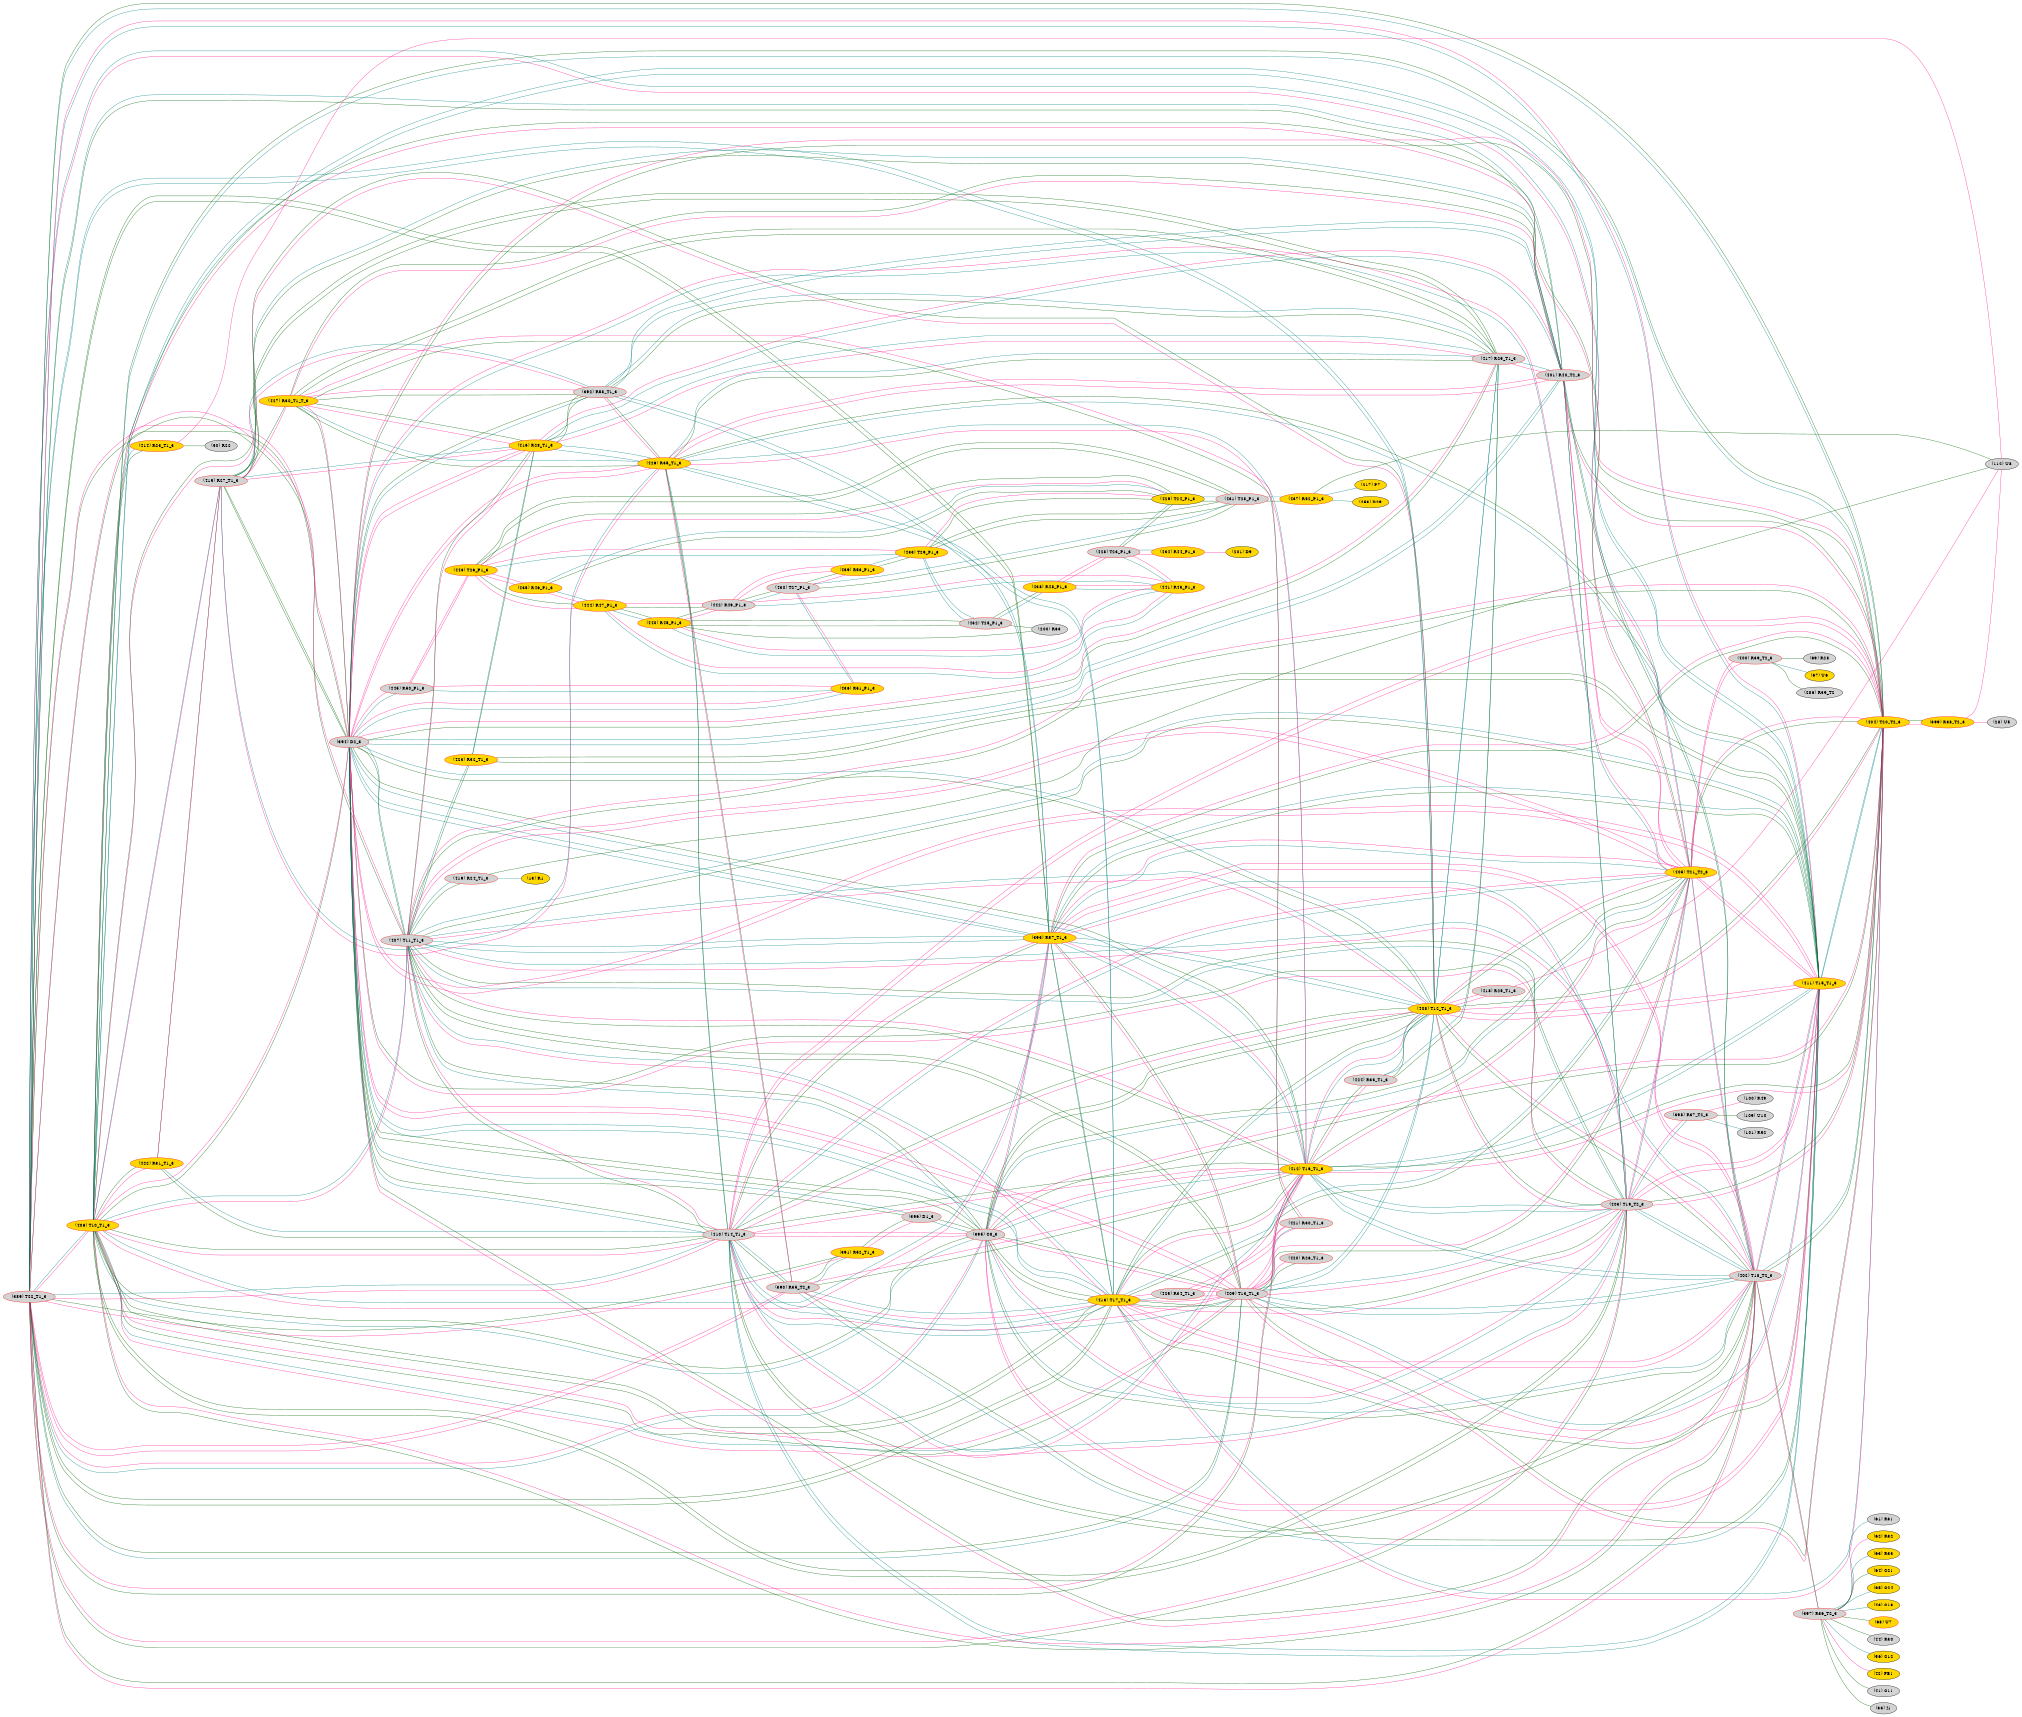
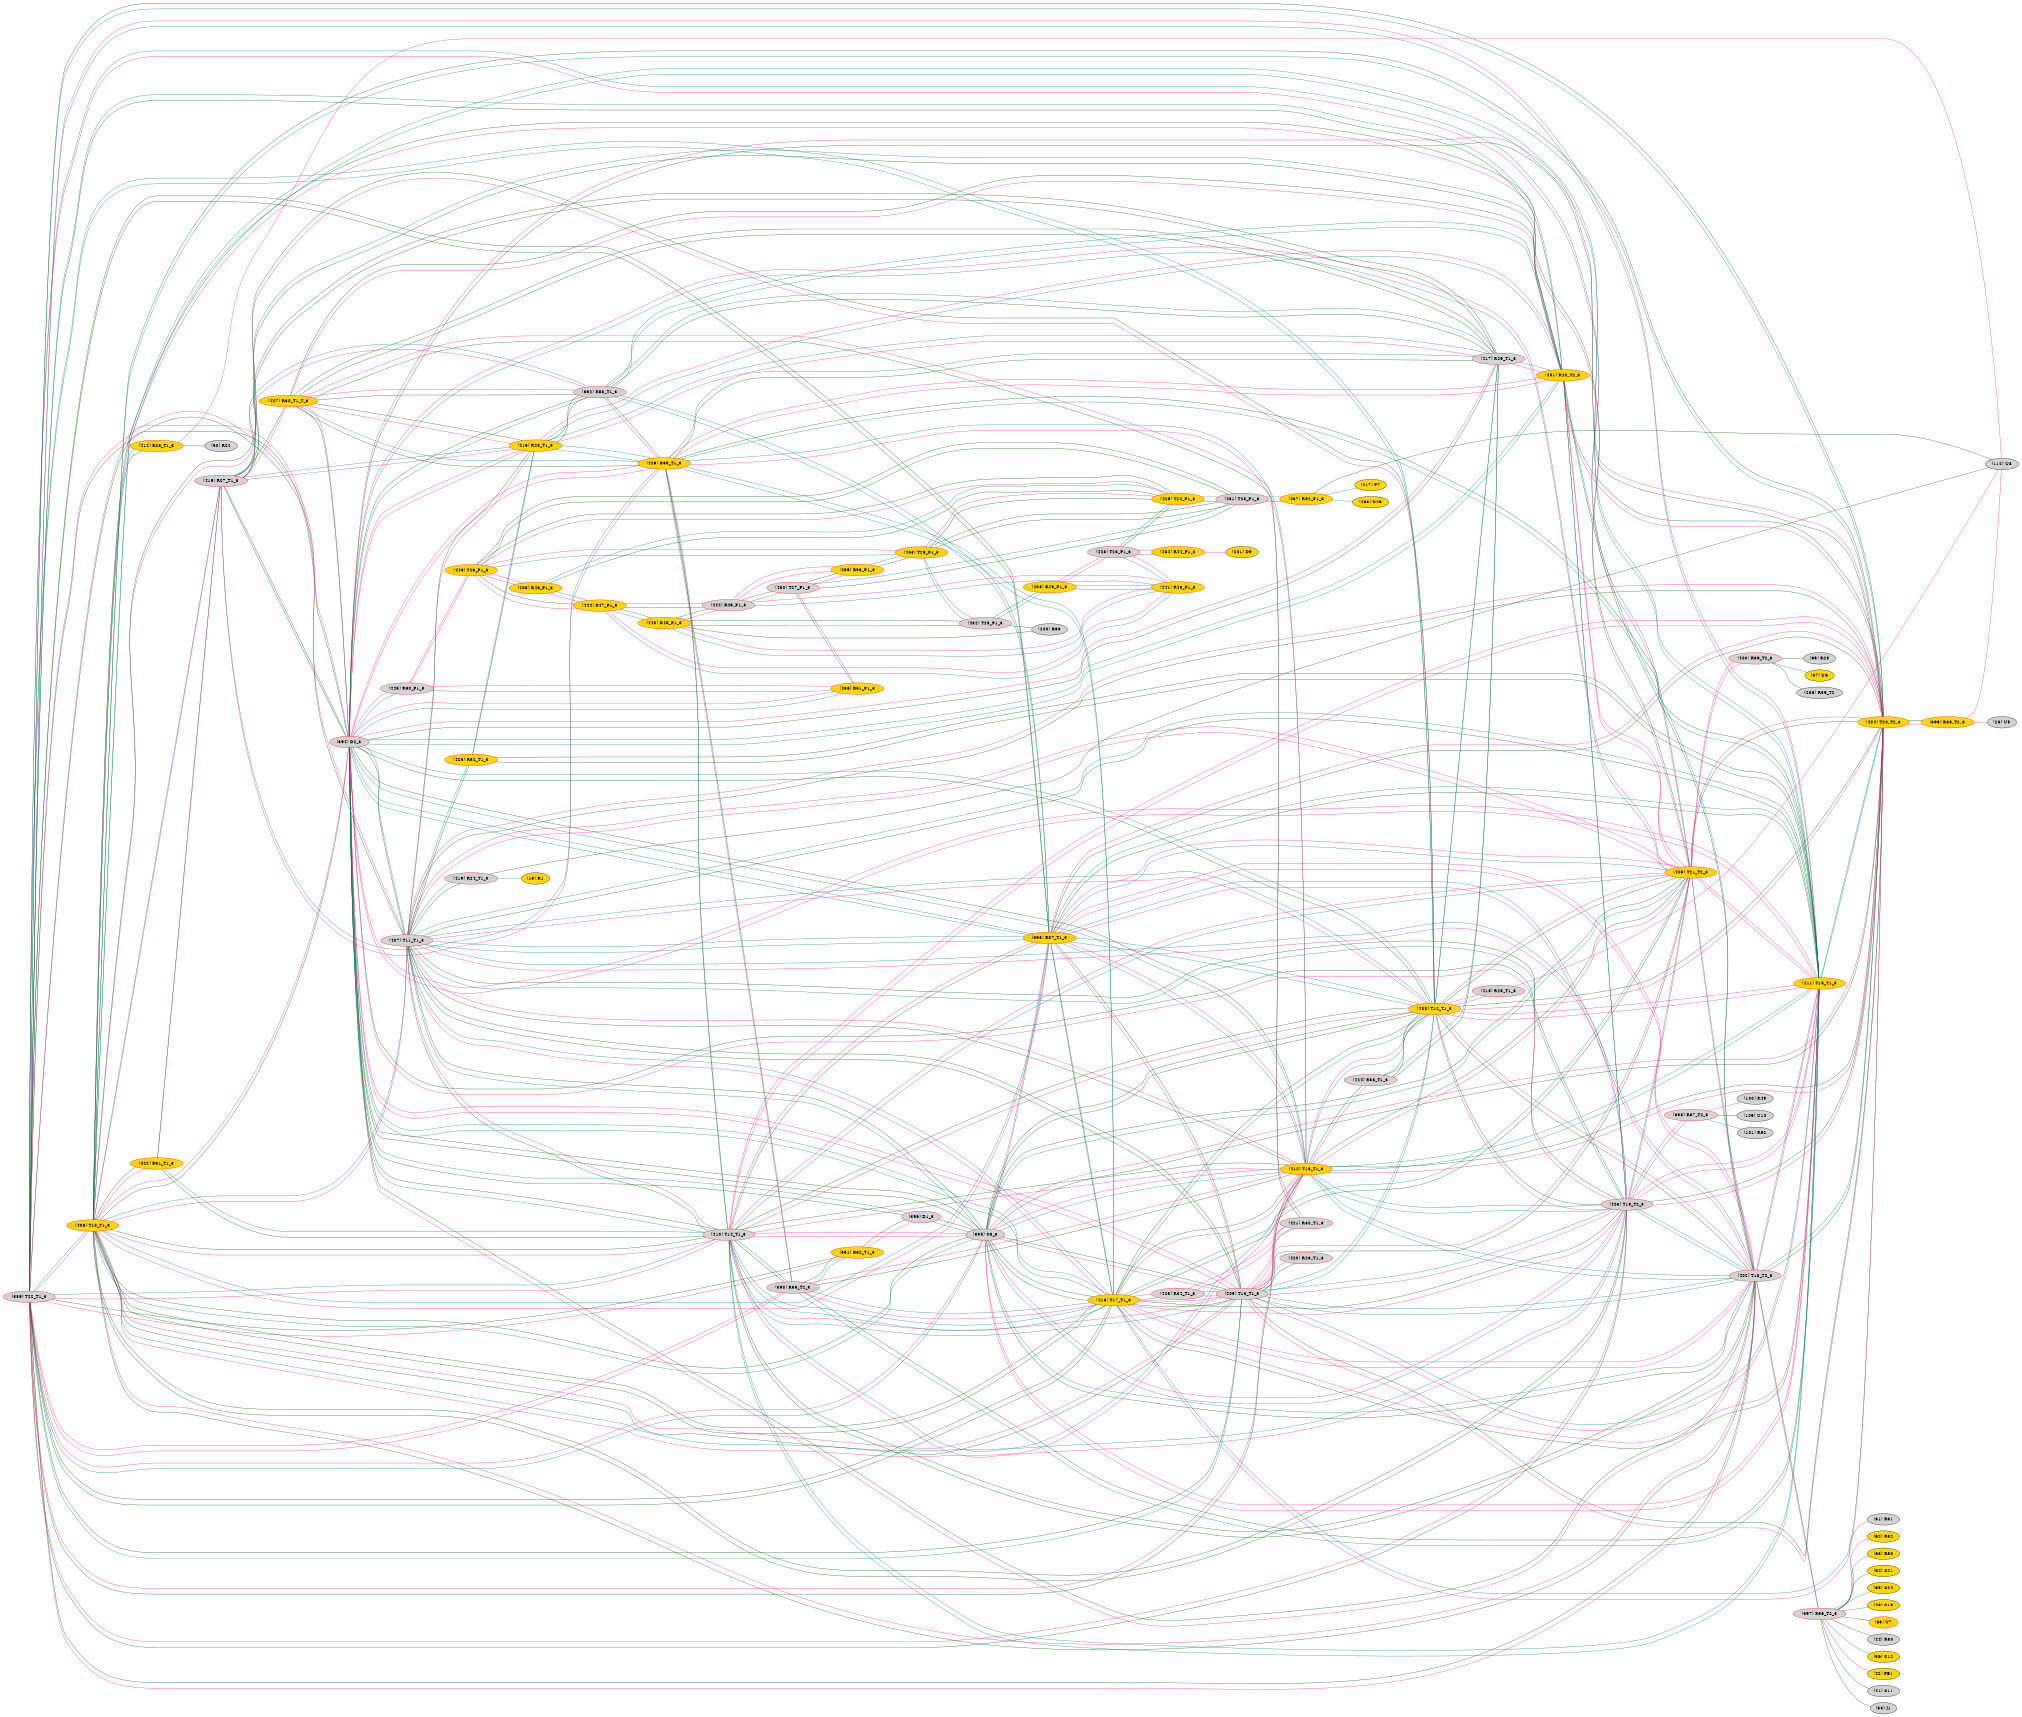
(1563, 375) -> (1563, 375)
(1178, 499) -> (1178, 499)
